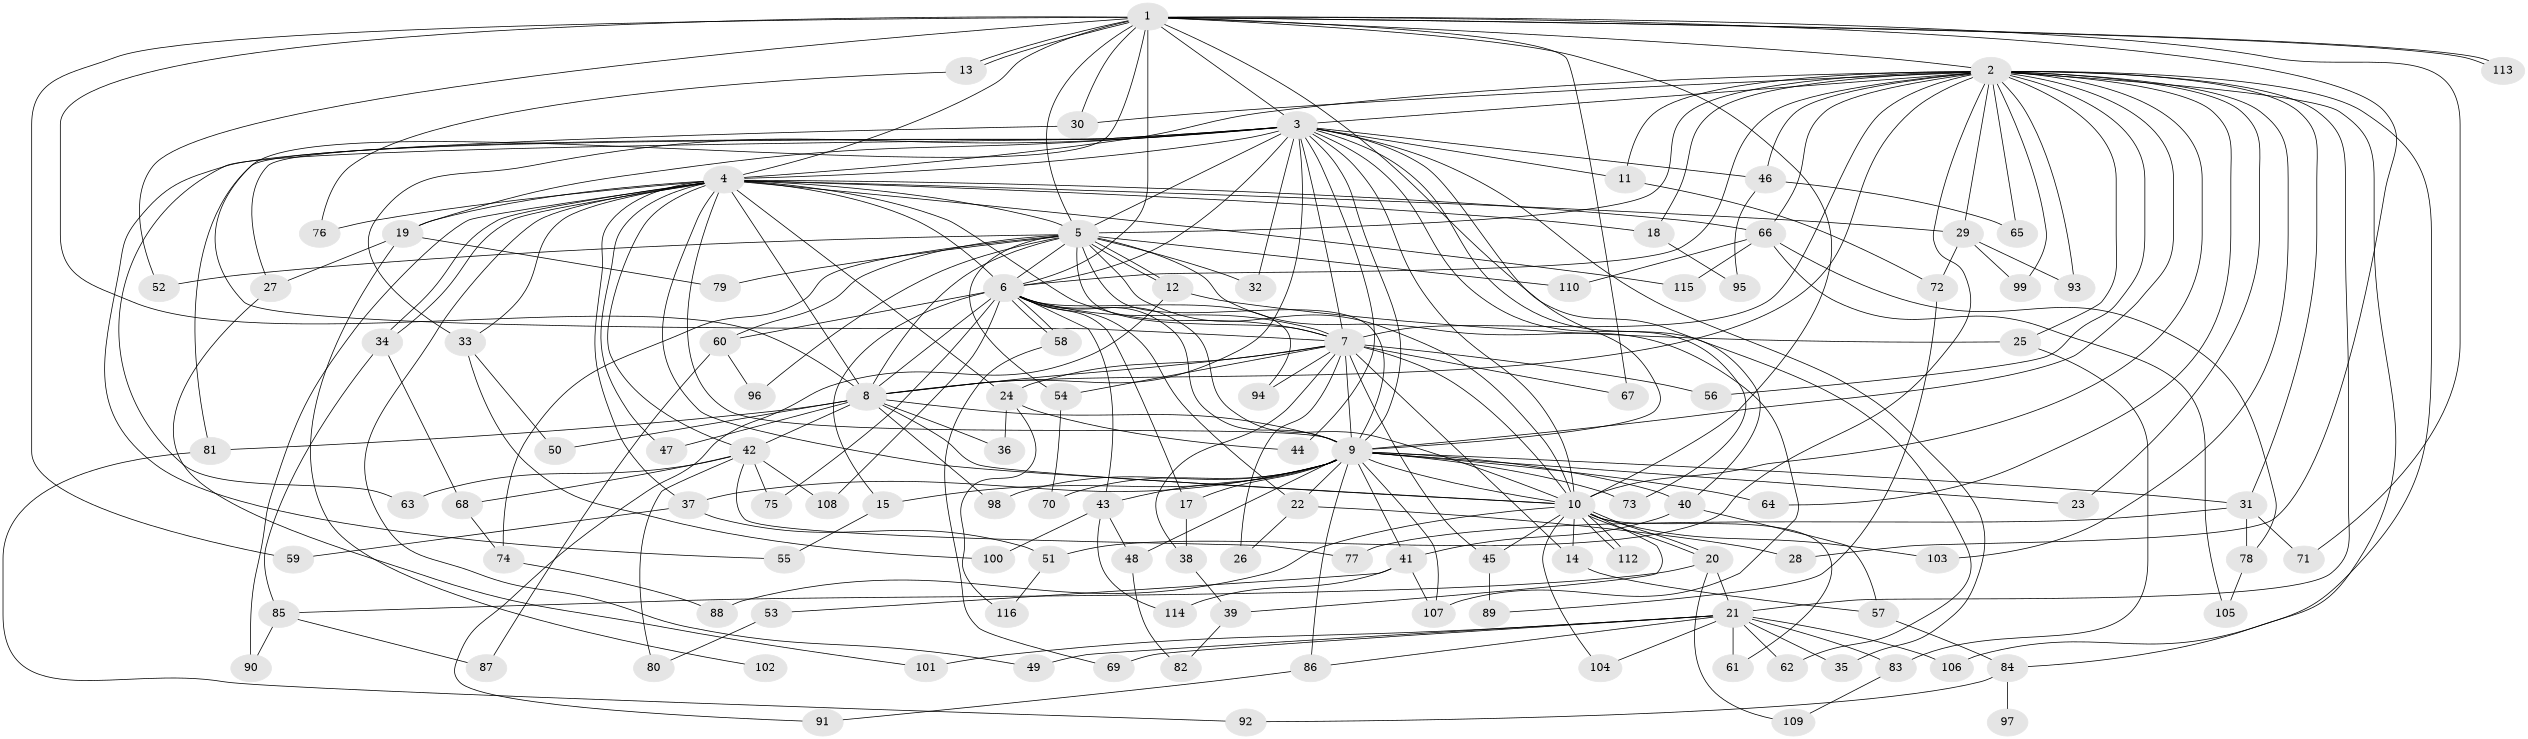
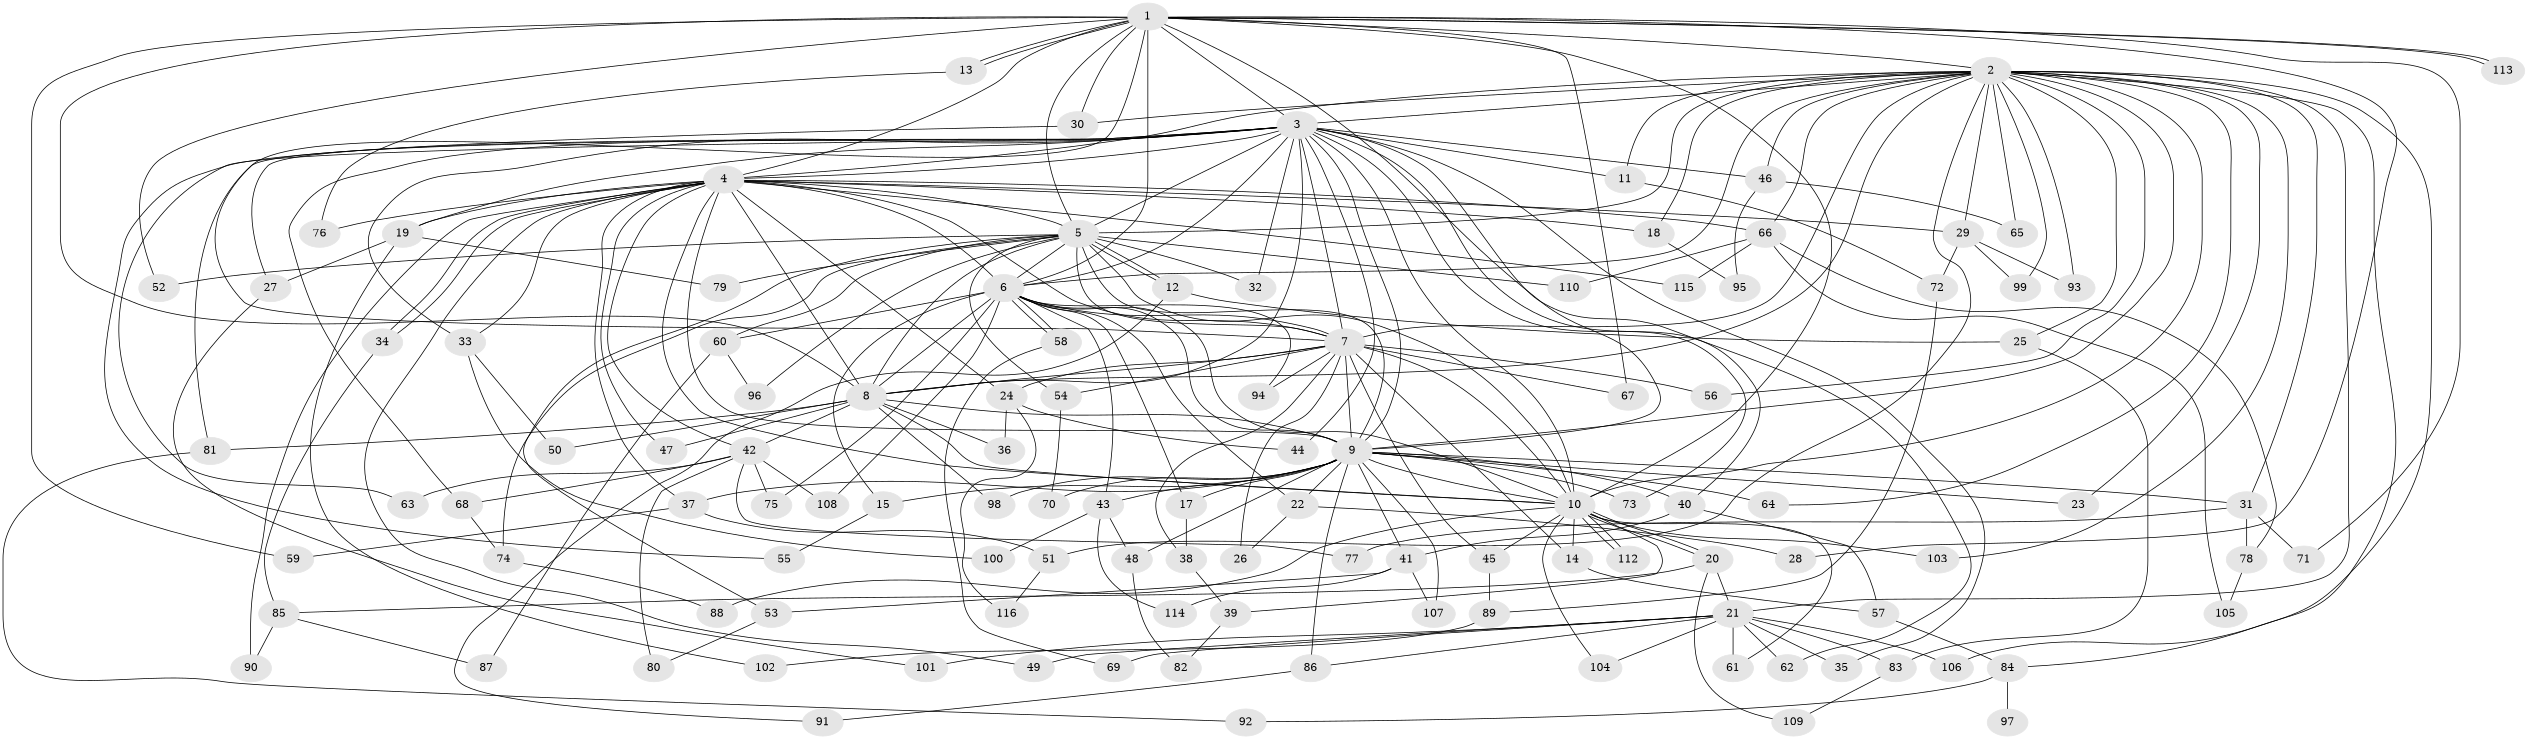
(1674, 348) -> (635, 345)
(422, 424) -> (448, 157)
none -> (993, 651)
